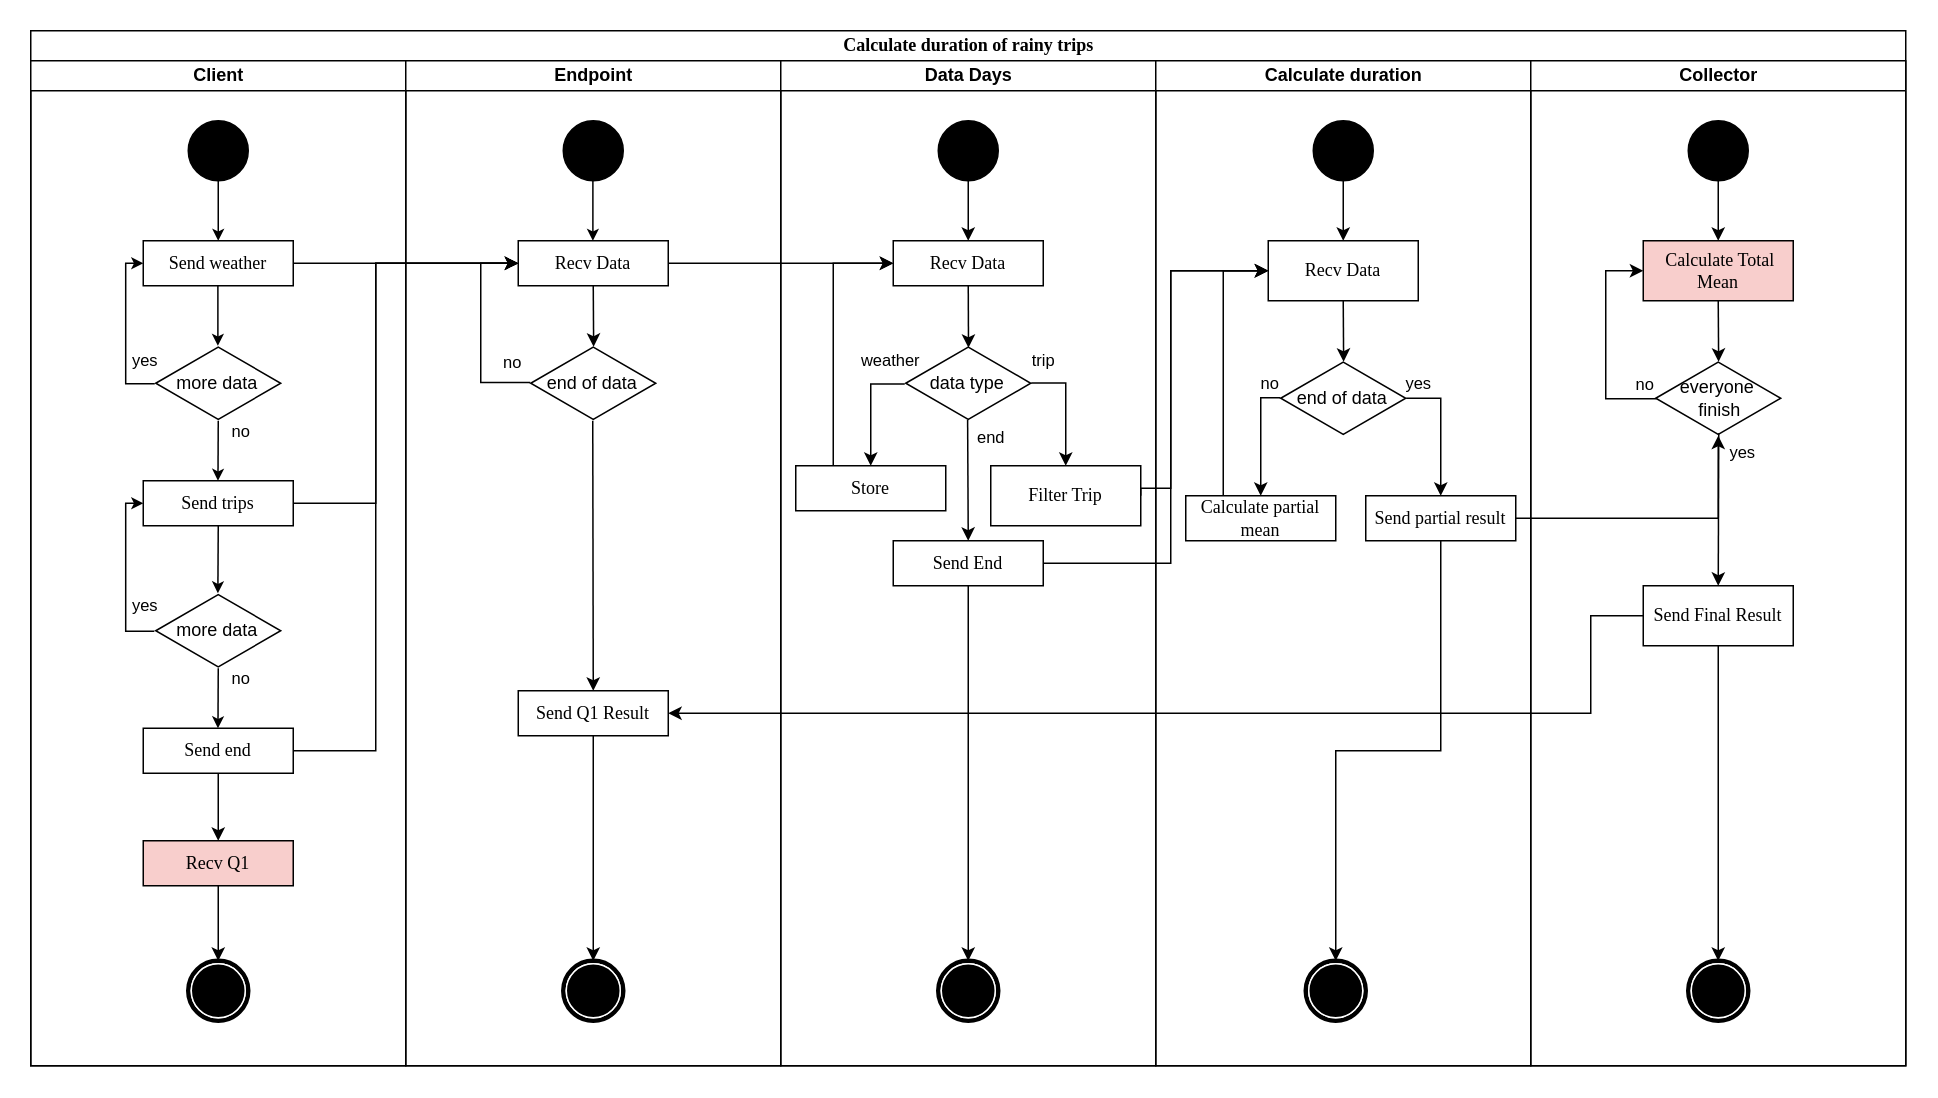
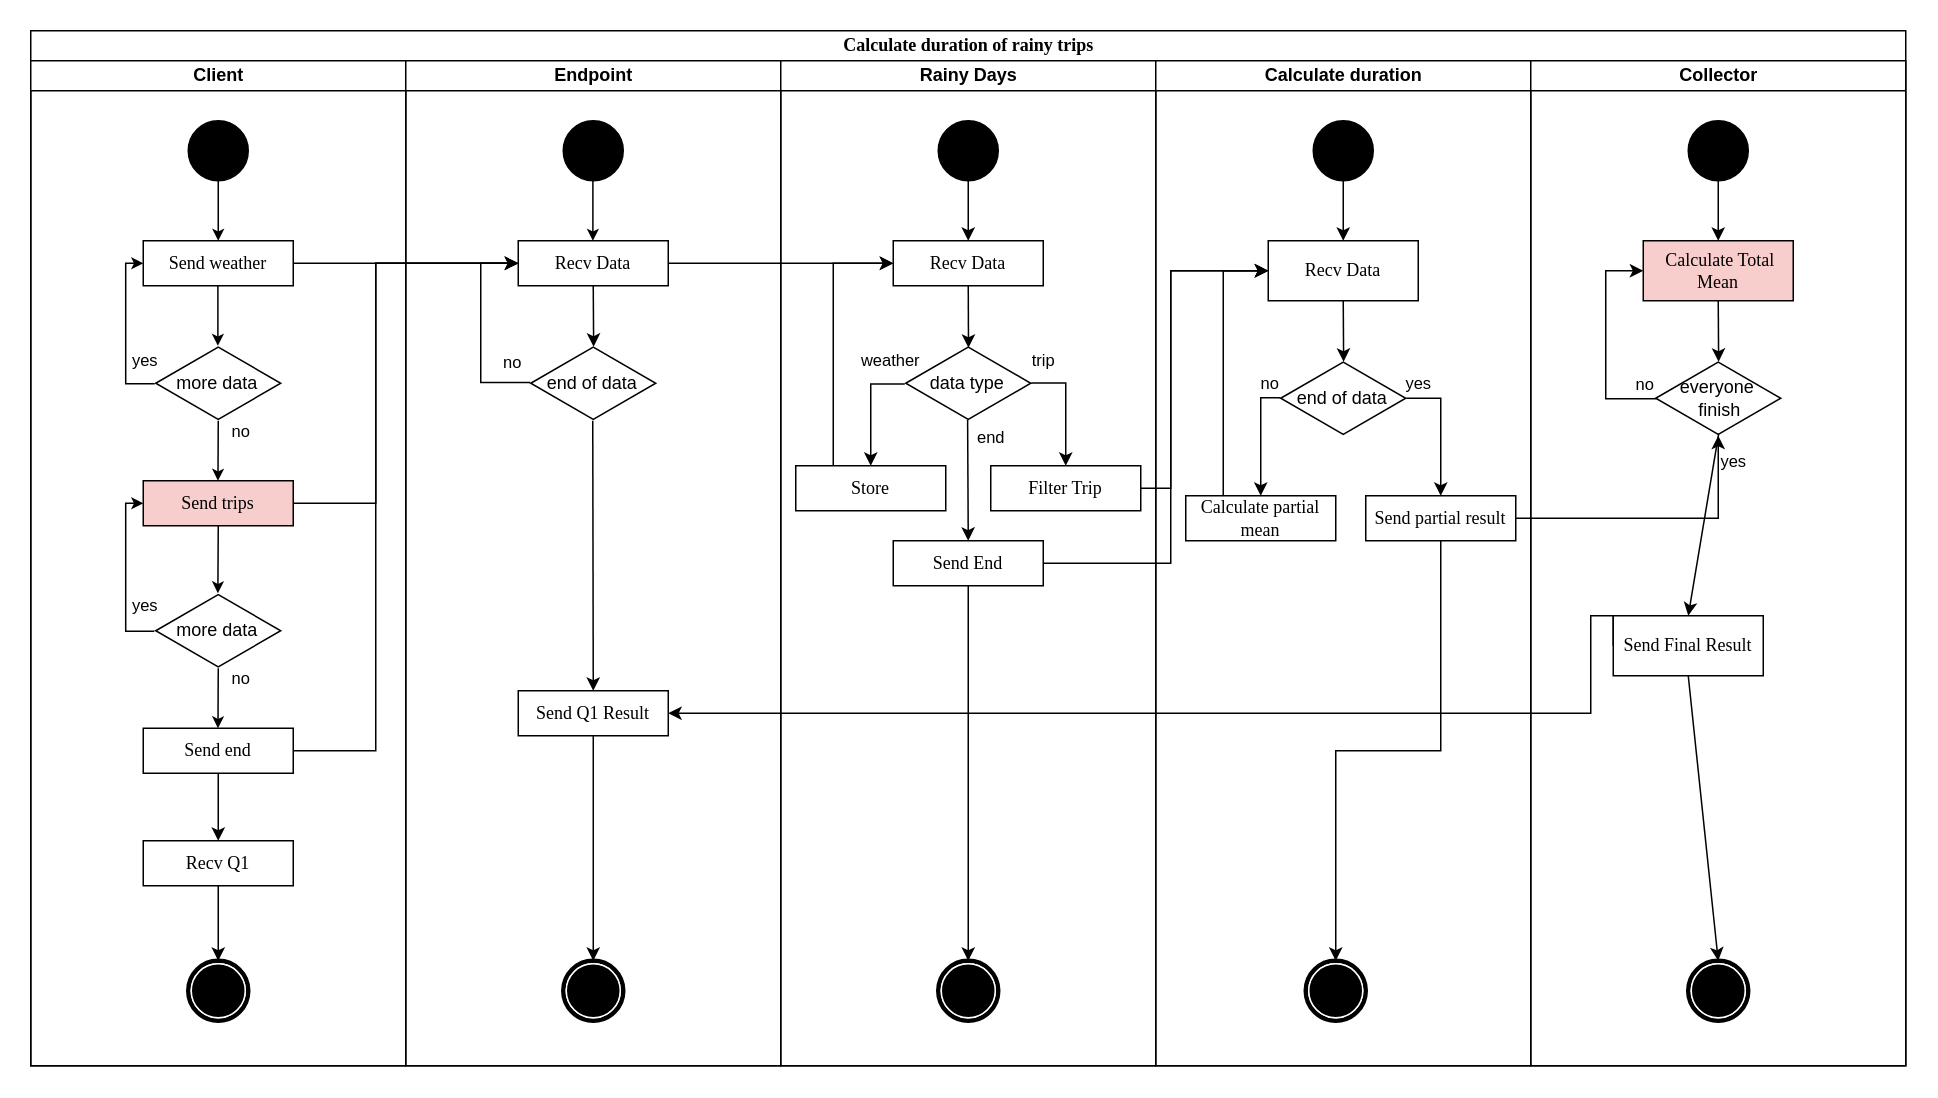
(969, 76) -> (969, 76)
(1066, 496) -> (1066, 488)
(218, 503) -> (218, 503)
(1718, 616) -> (1688, 646)
(218, 863) -> (218, 863)
